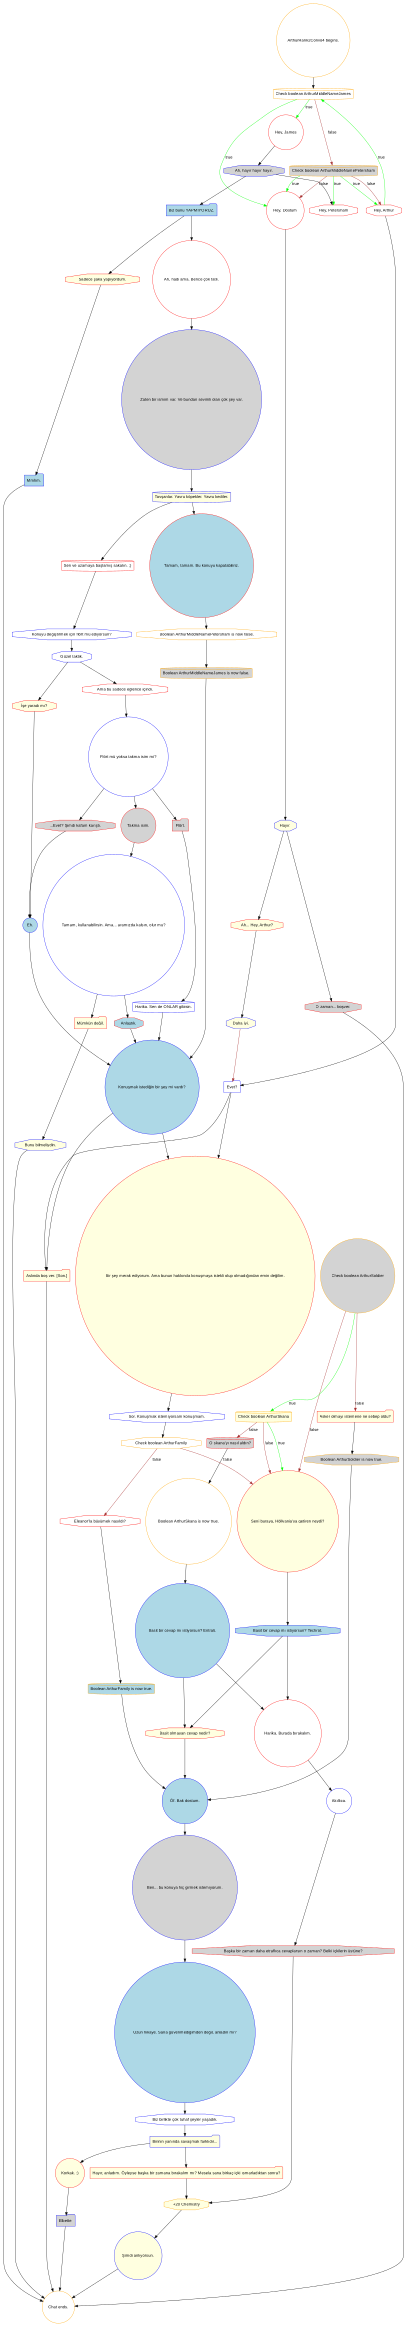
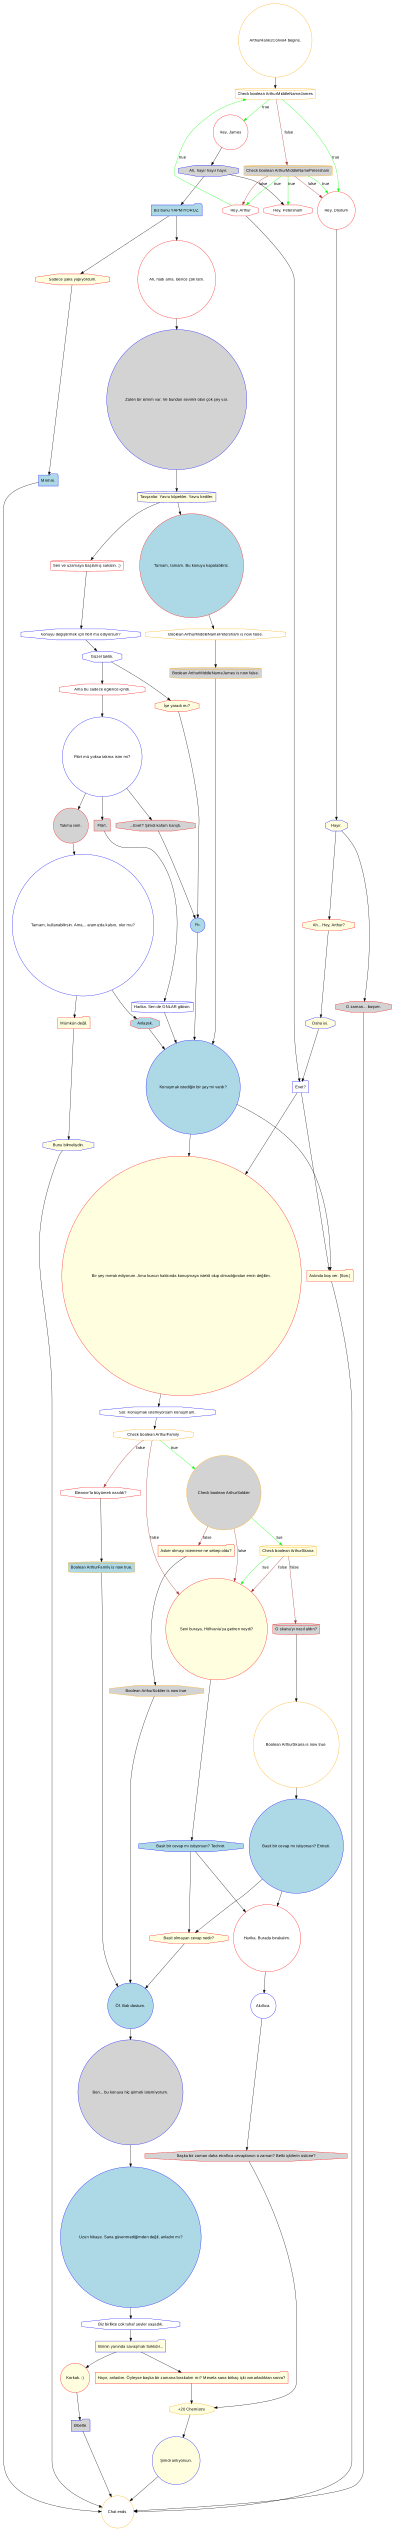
(237, 1054) -> (311, 1054)
none -> (176, 1454)
